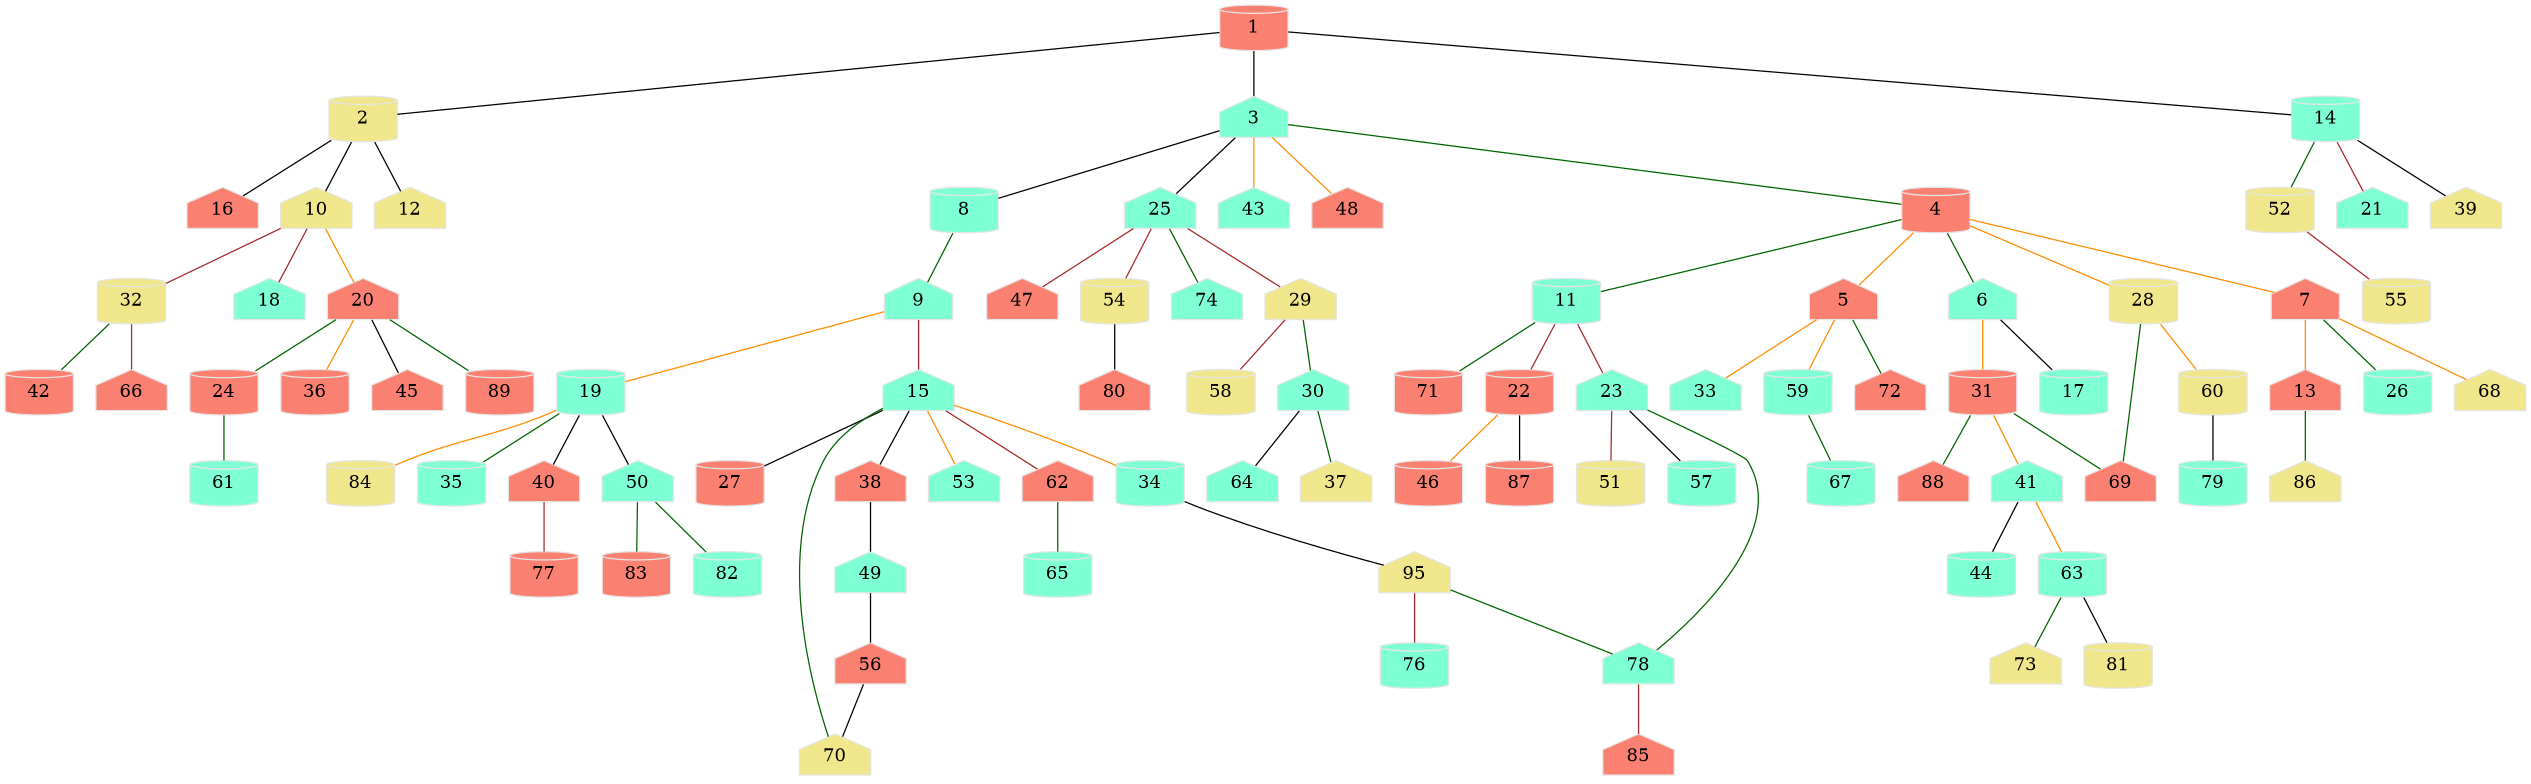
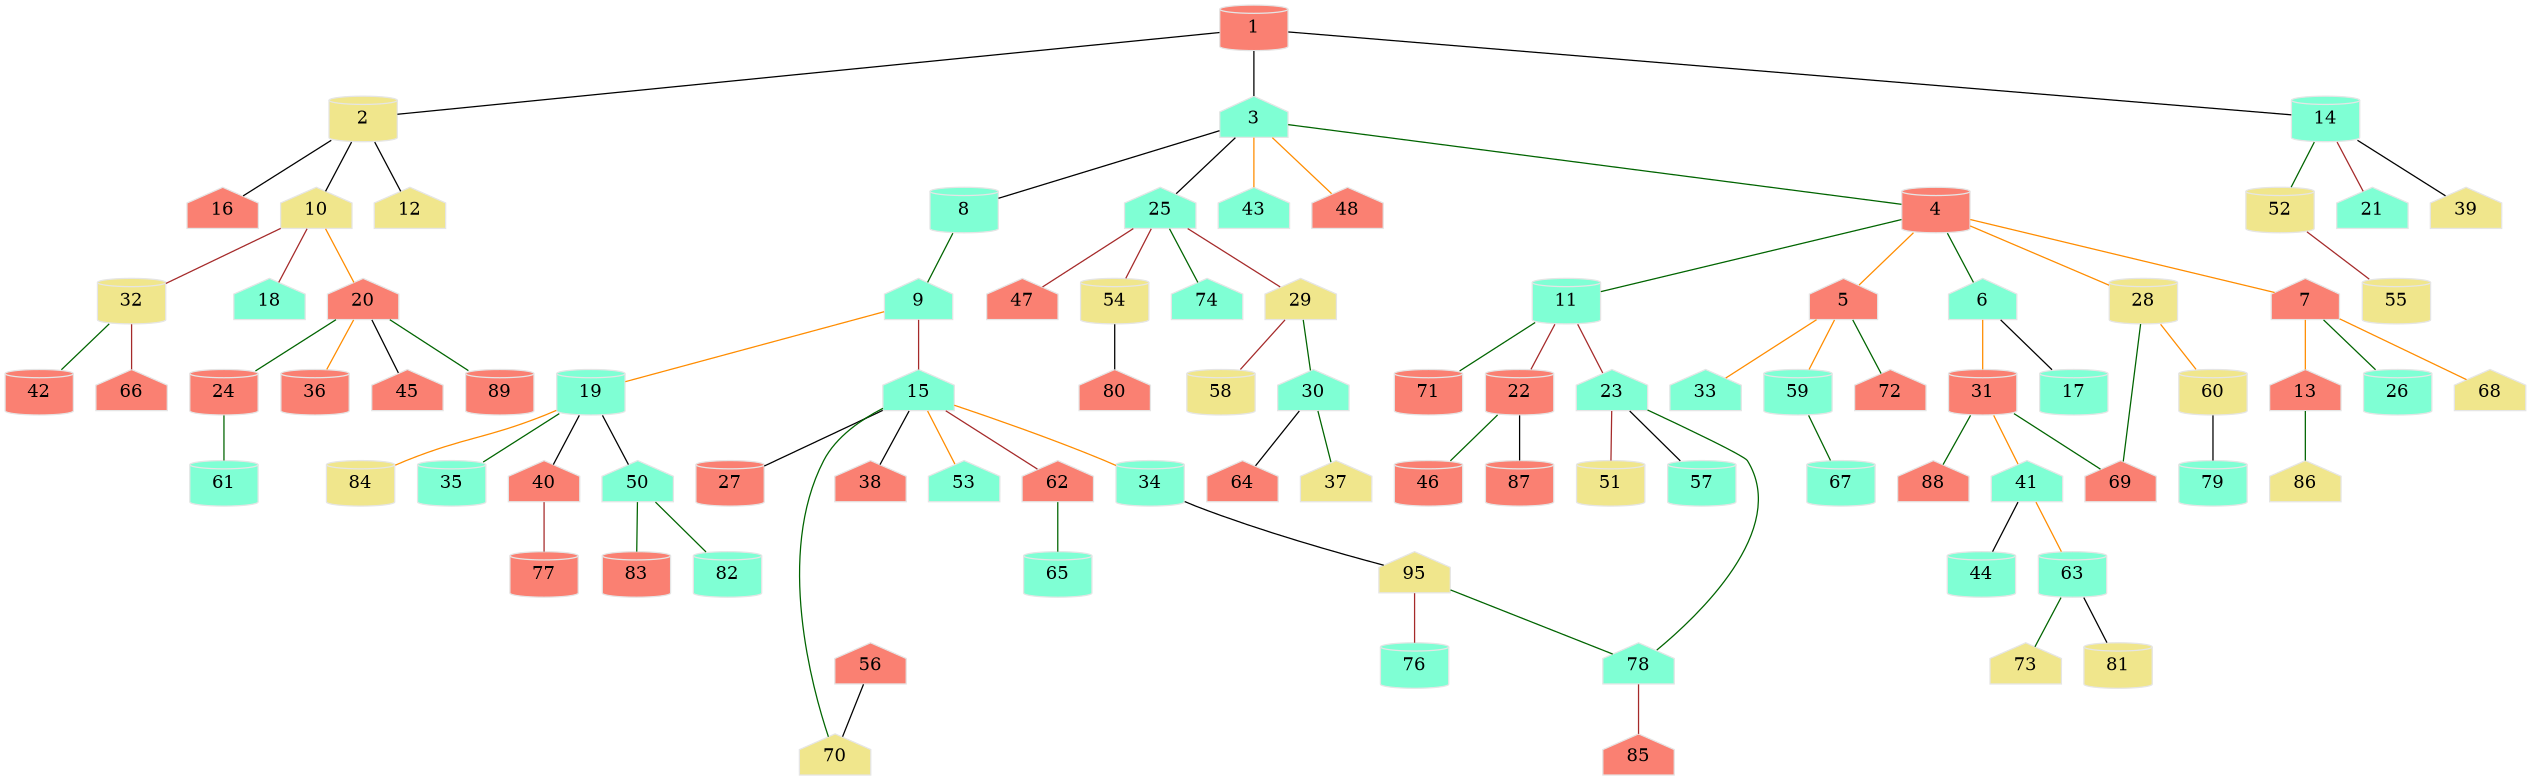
(1474, 438) -> (1474, 438)
(1243, 483) -> (1243, 483)
(871, 574) -> none
